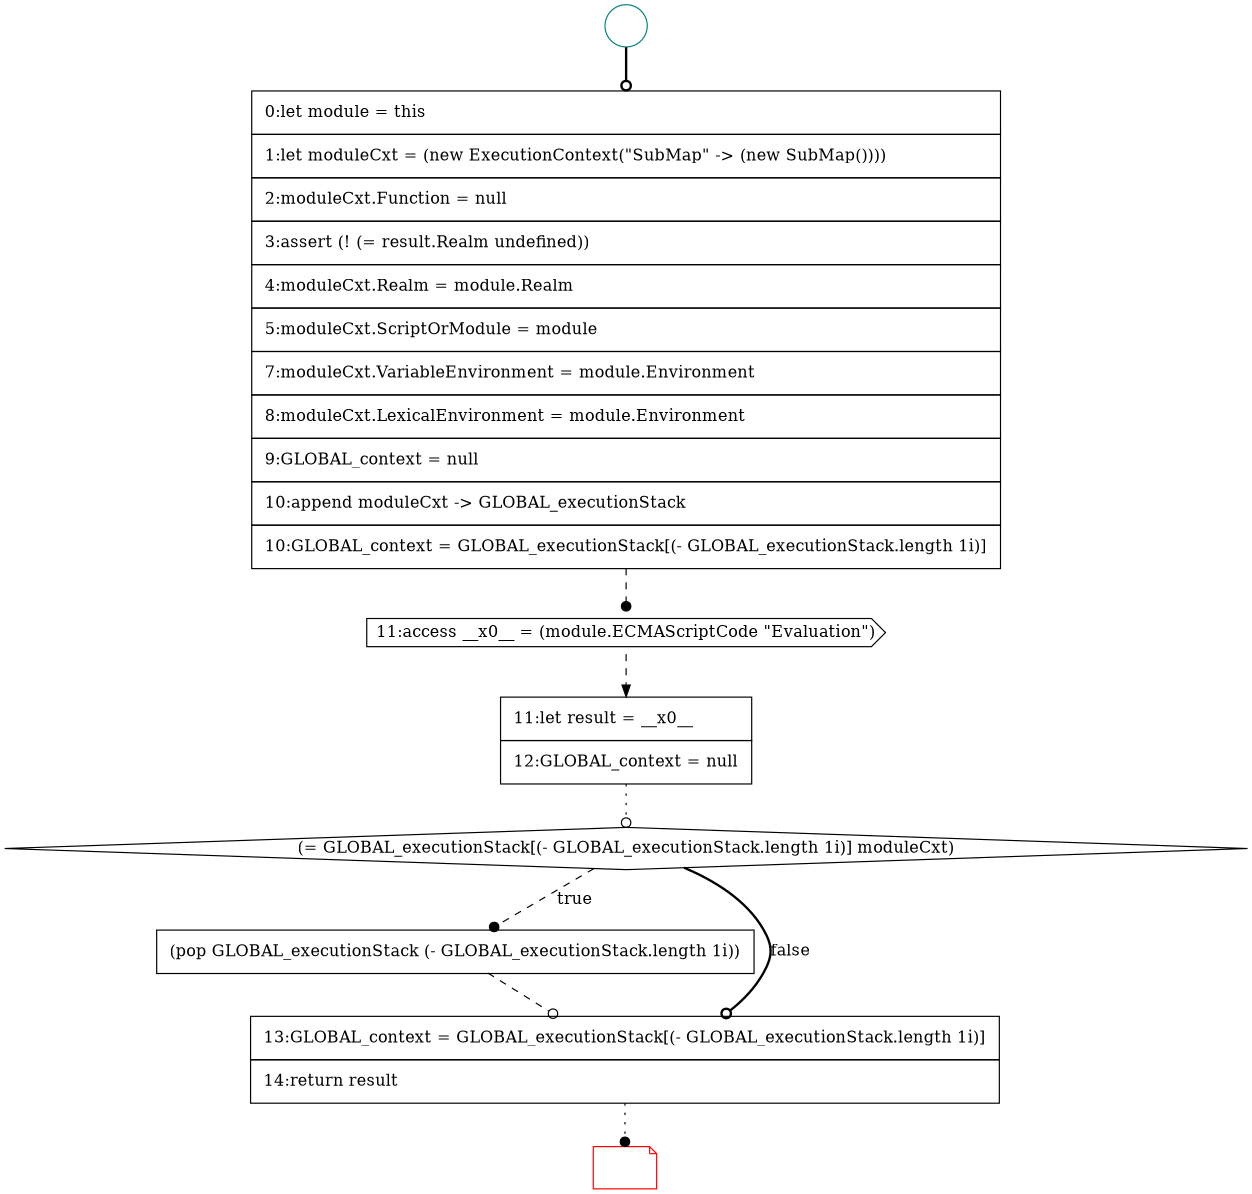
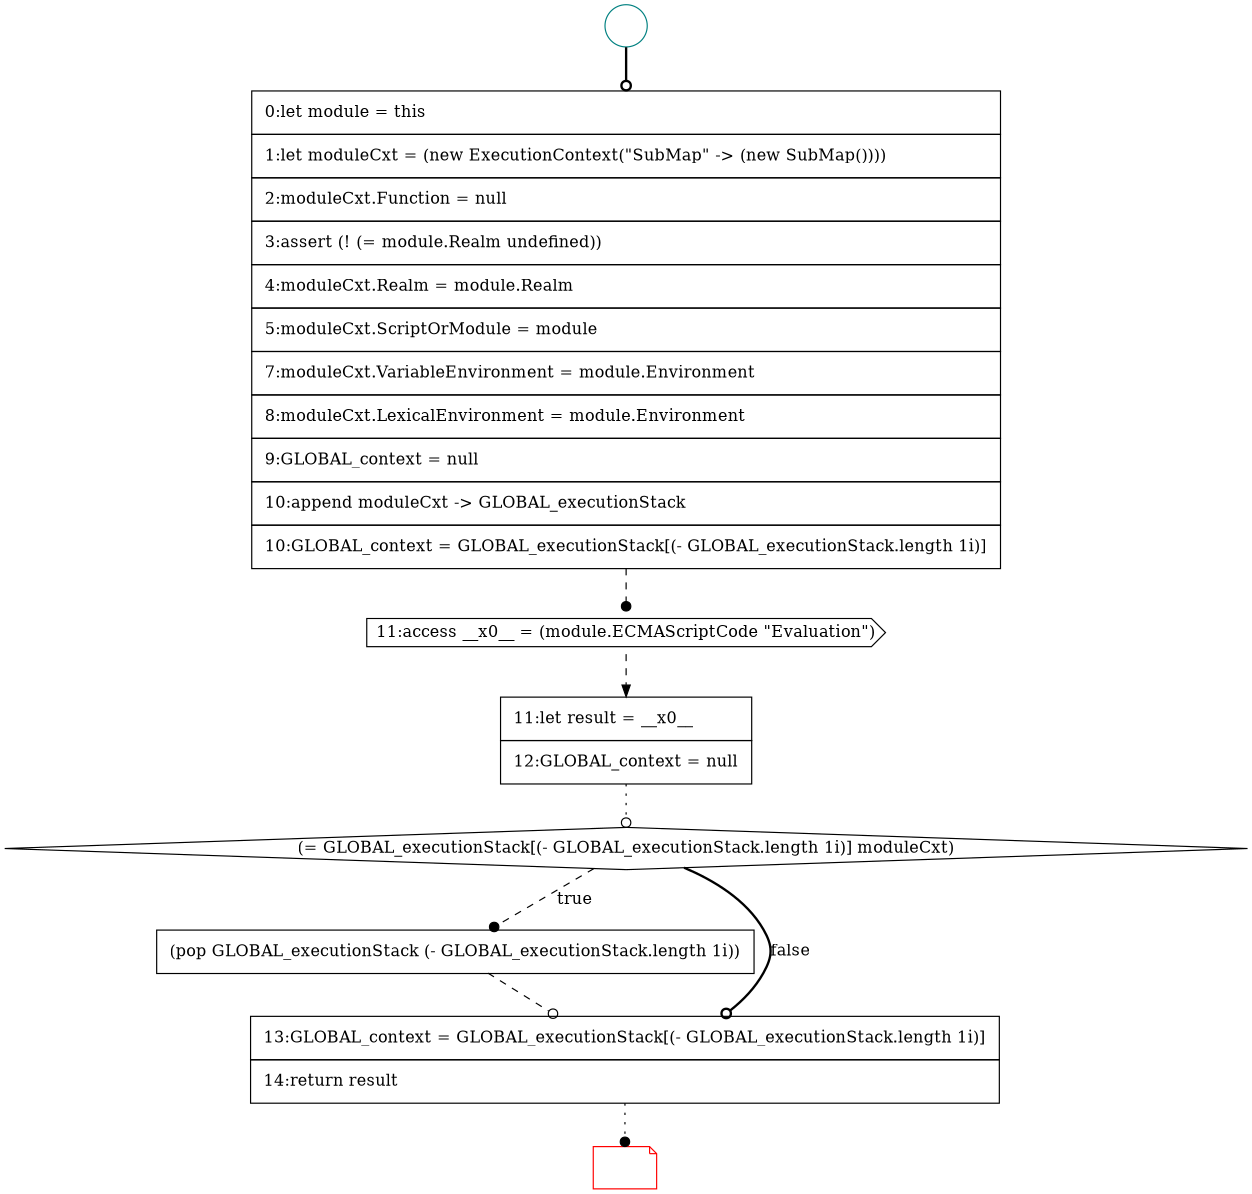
(427, 242) -> (434, 242)
